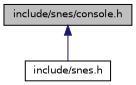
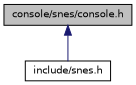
(68, 15) -> (68, 15)
